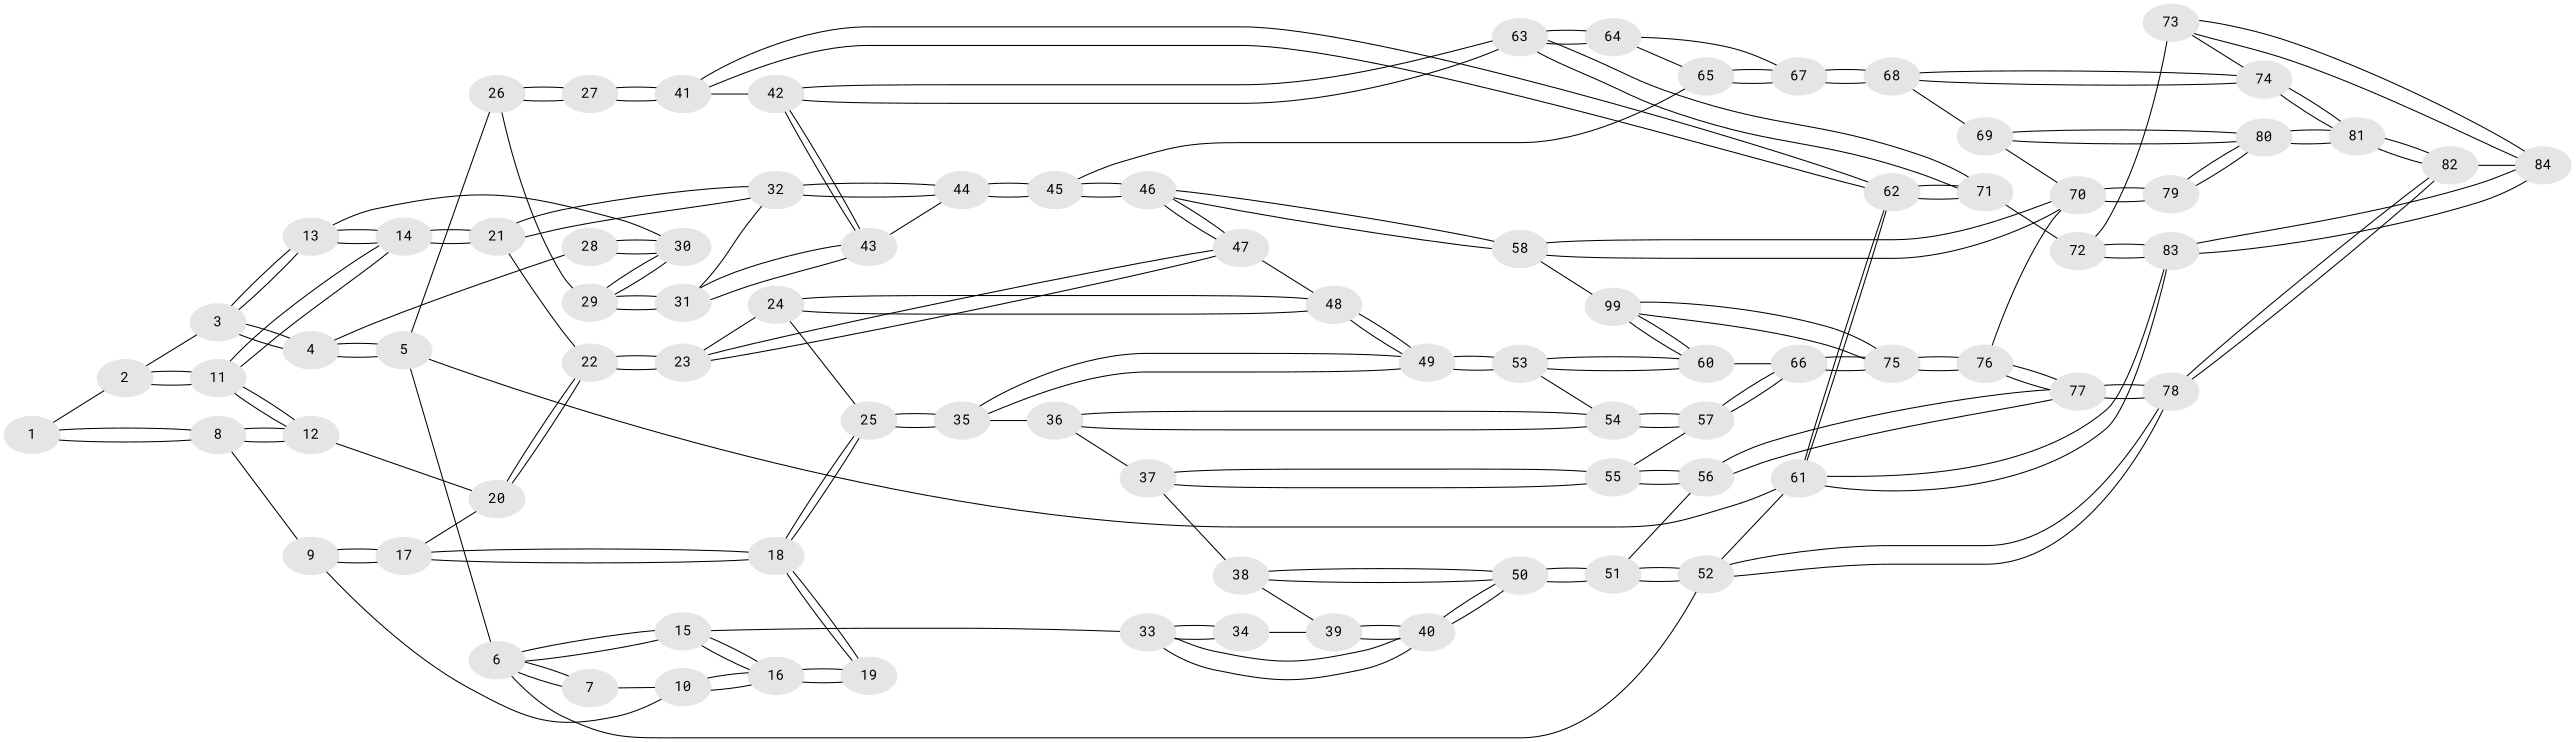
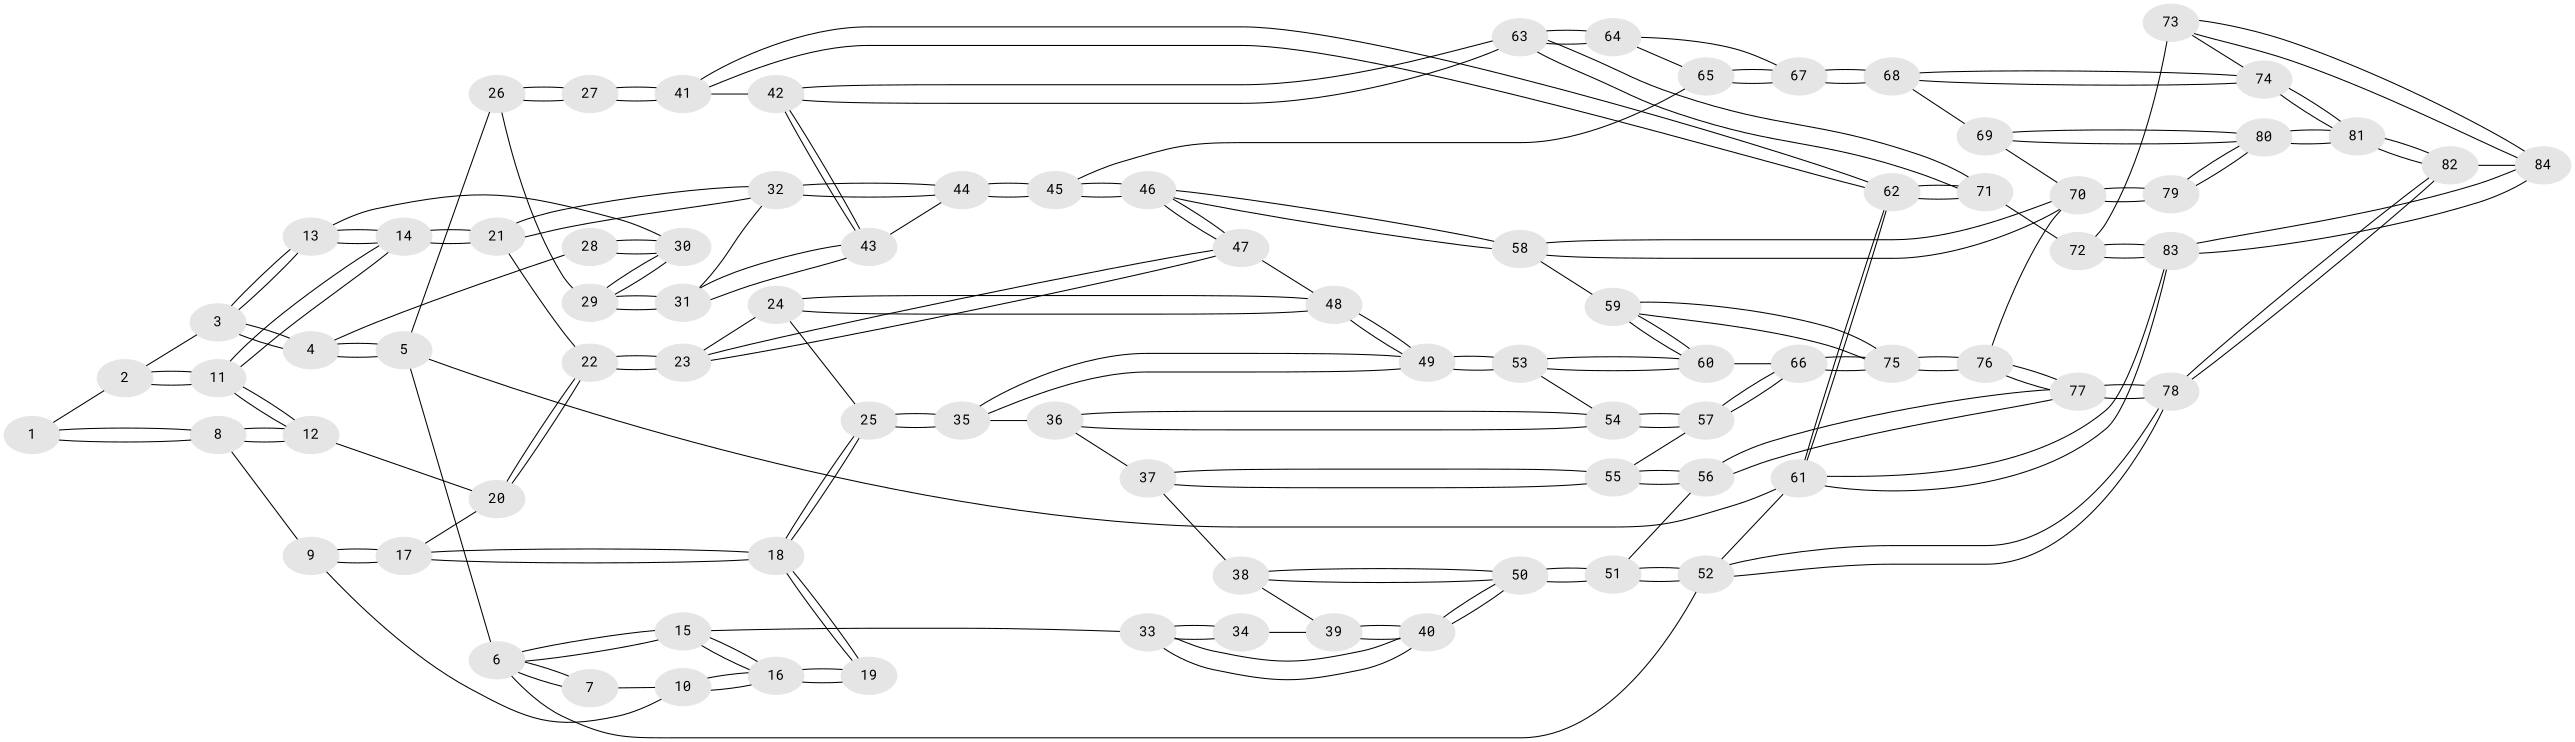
(1613, 307) -> (1613, 307)
